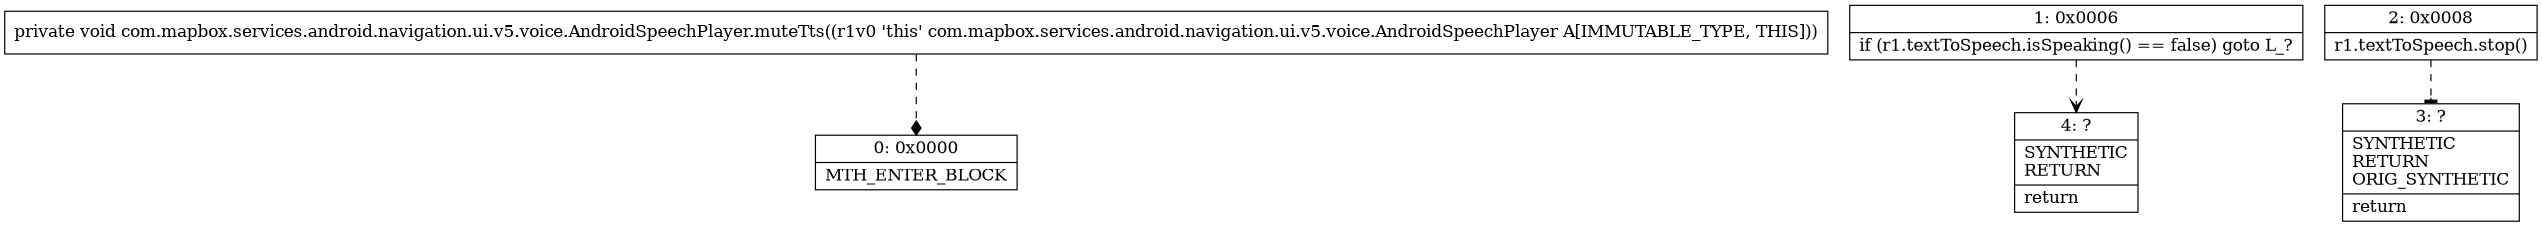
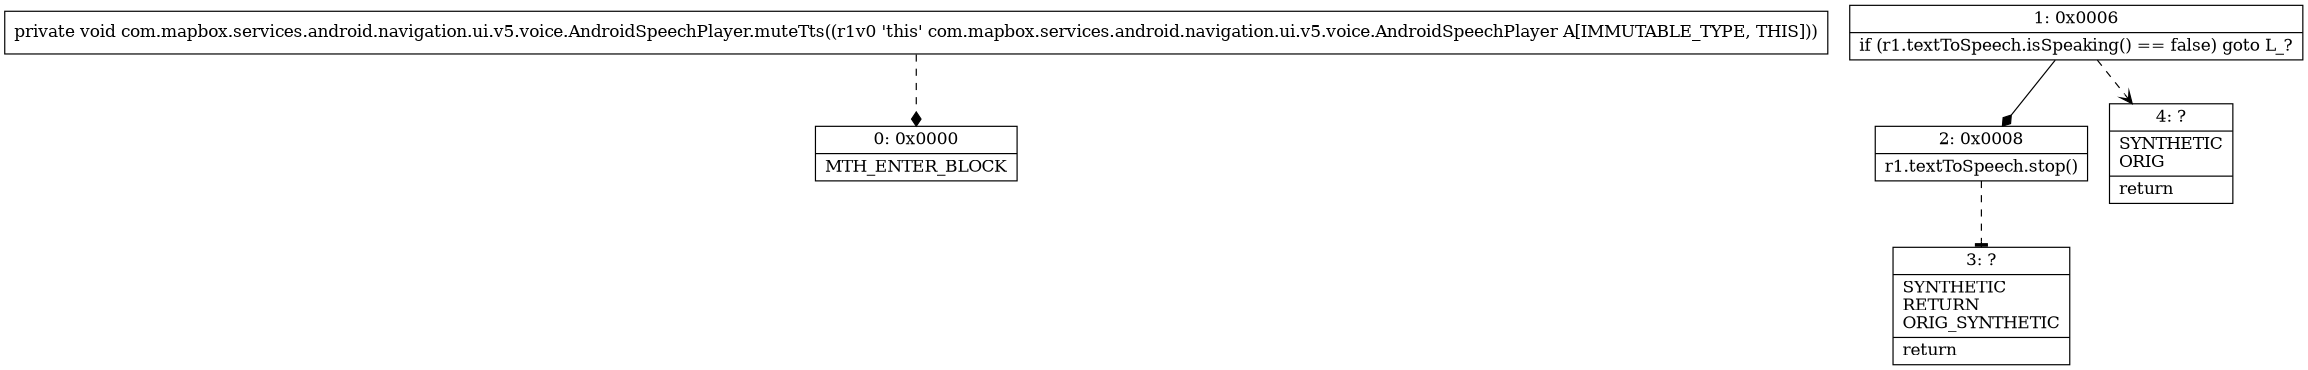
none -> (2033, 88)
(2063, 171) -> (2142, 162)
